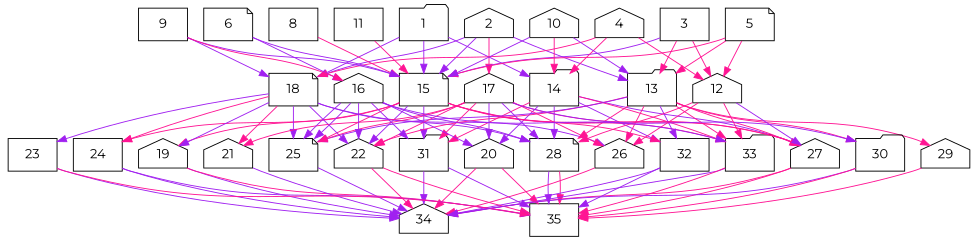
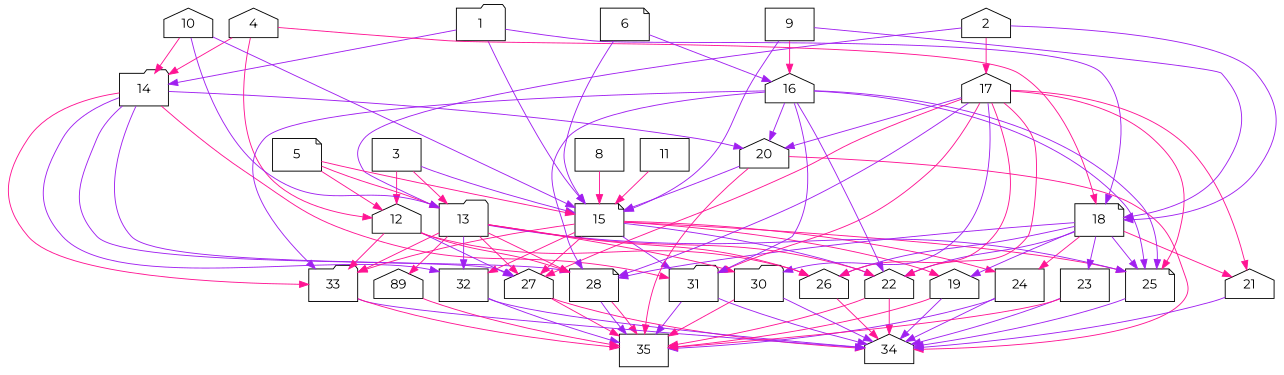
(462, 52) -> (686, 187)
(945, 155) -> (398, 285)
